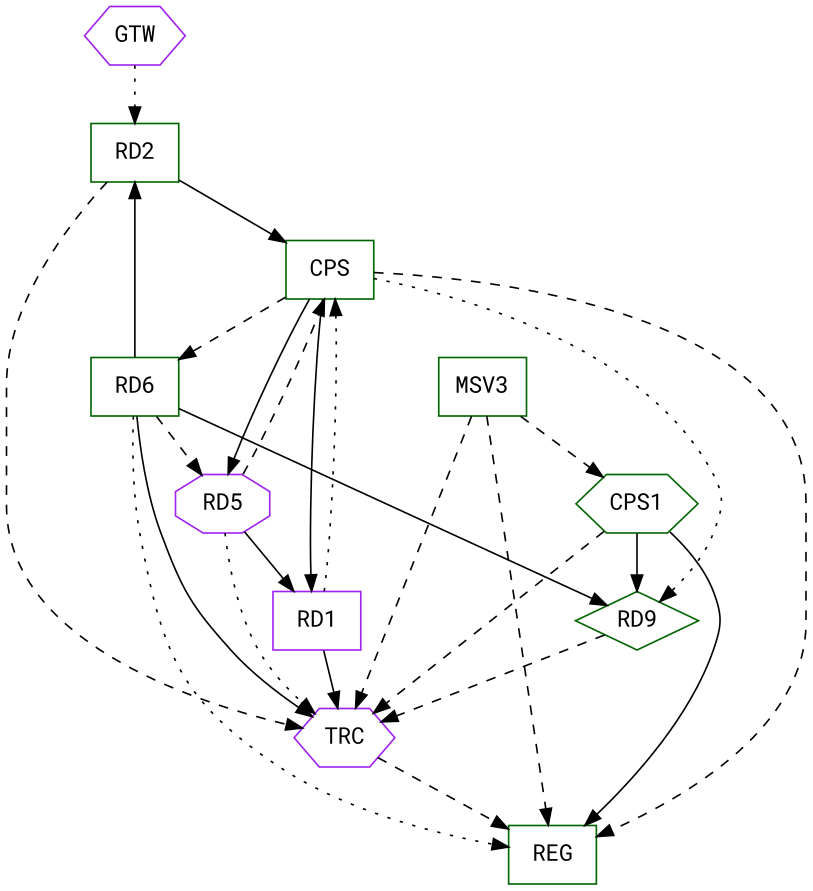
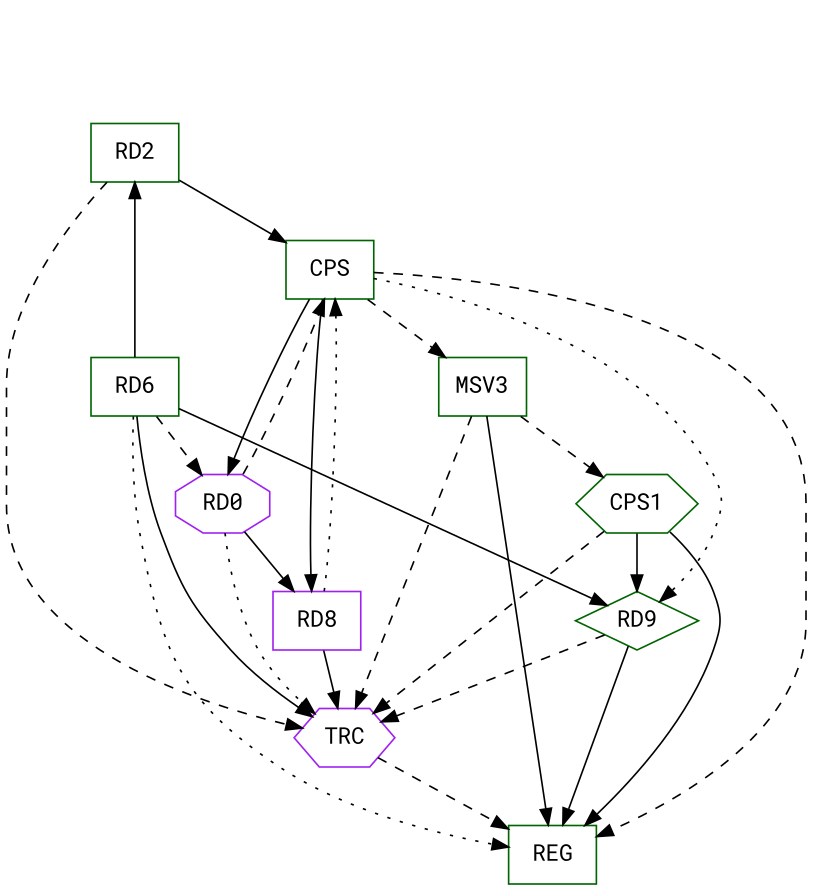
(135, 36) -> none
(239, 324) -> (400, 323)
(223, 504) -> (223, 504)
(317, 621) -> (317, 621)
(518, 622) -> (518, 622)
none -> (598, 728)
